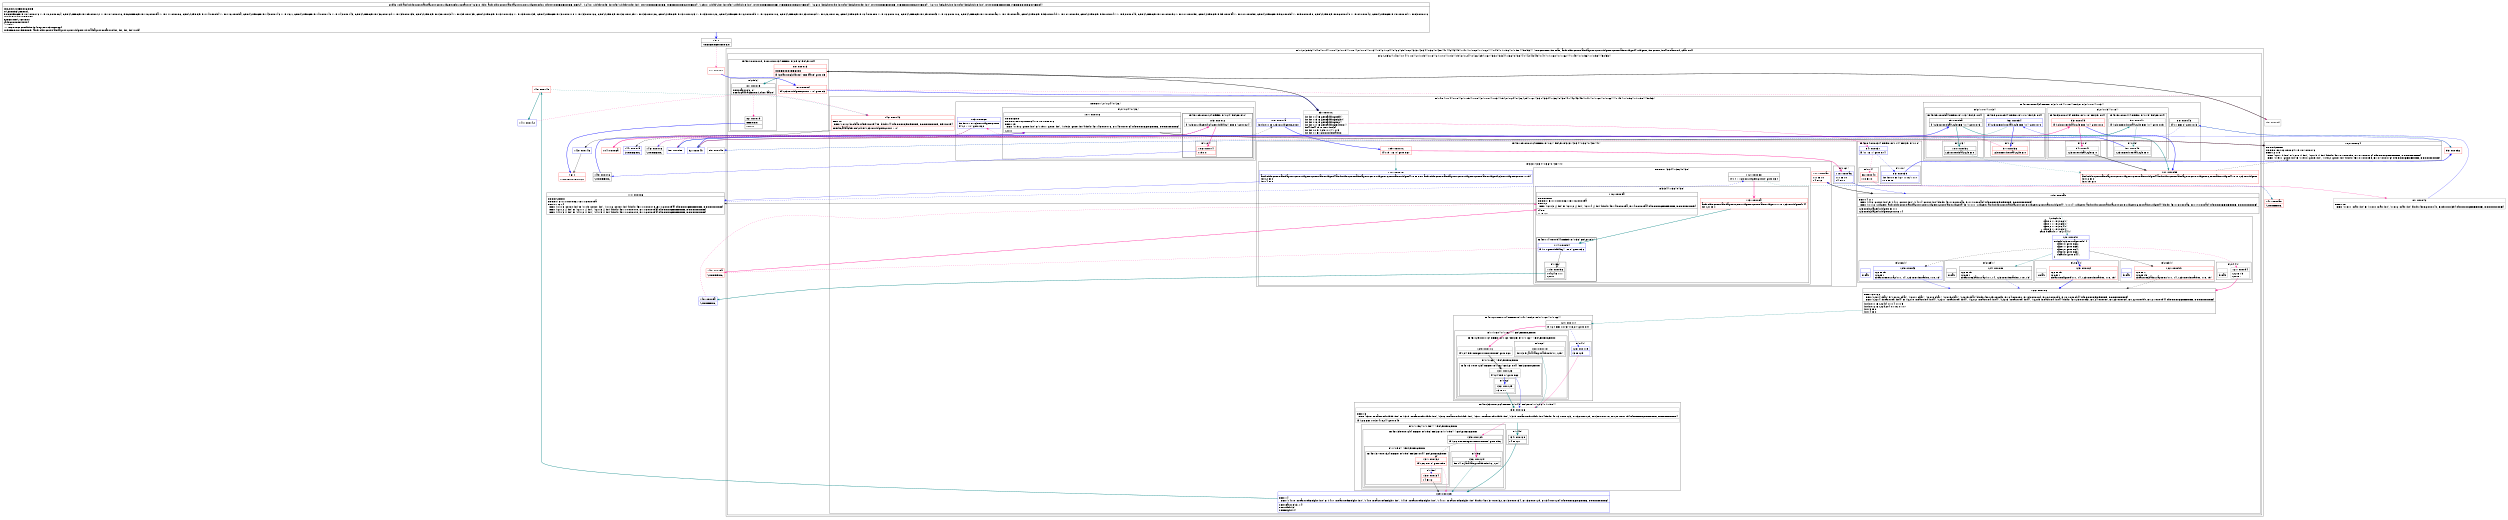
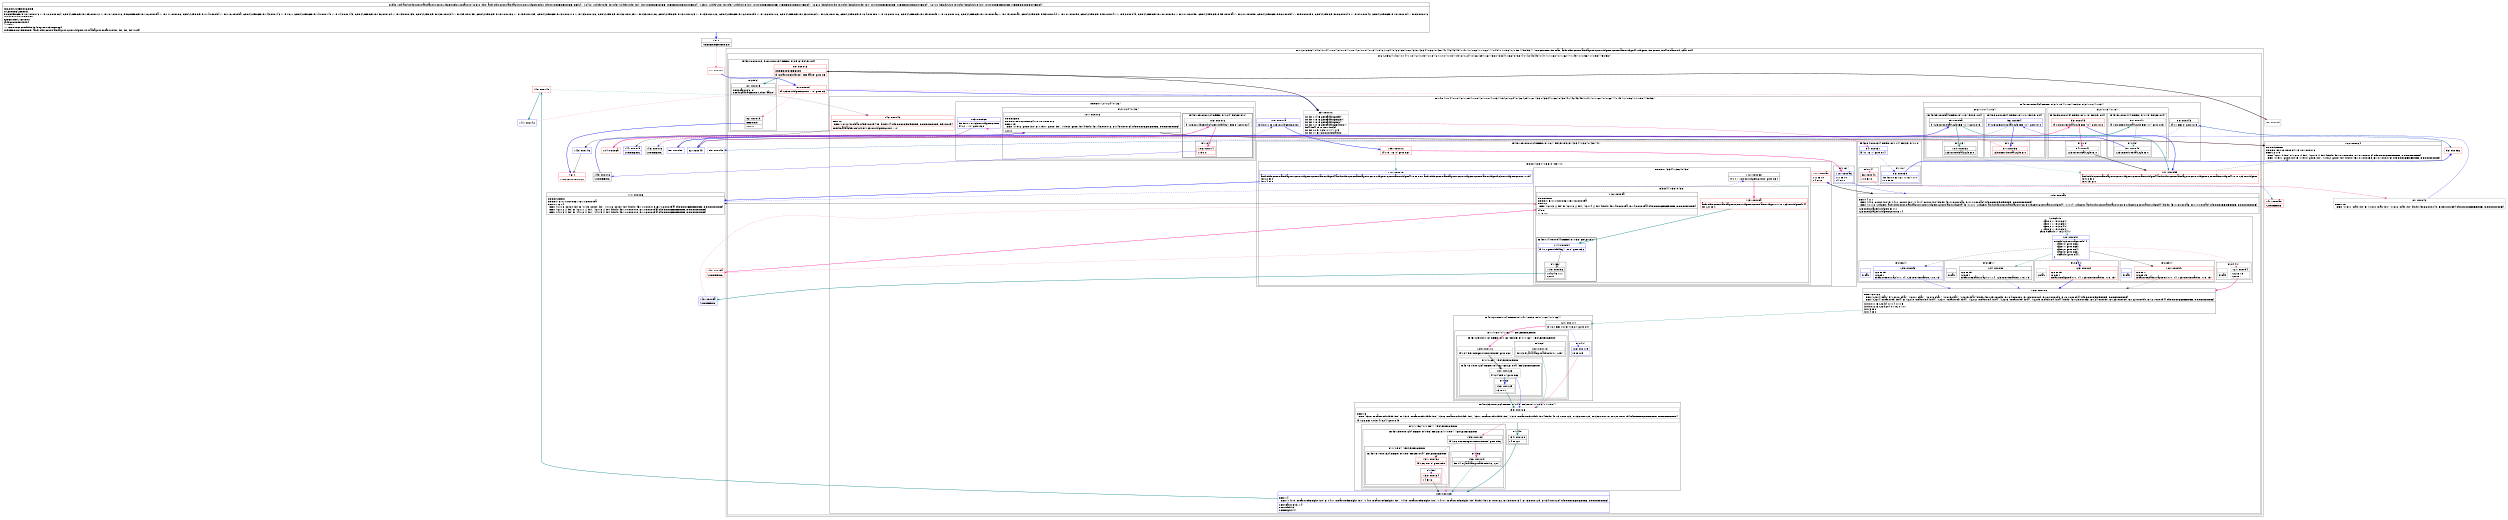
(754, 105) -> (780, 105)
(993, 191) -> (993, 191)
